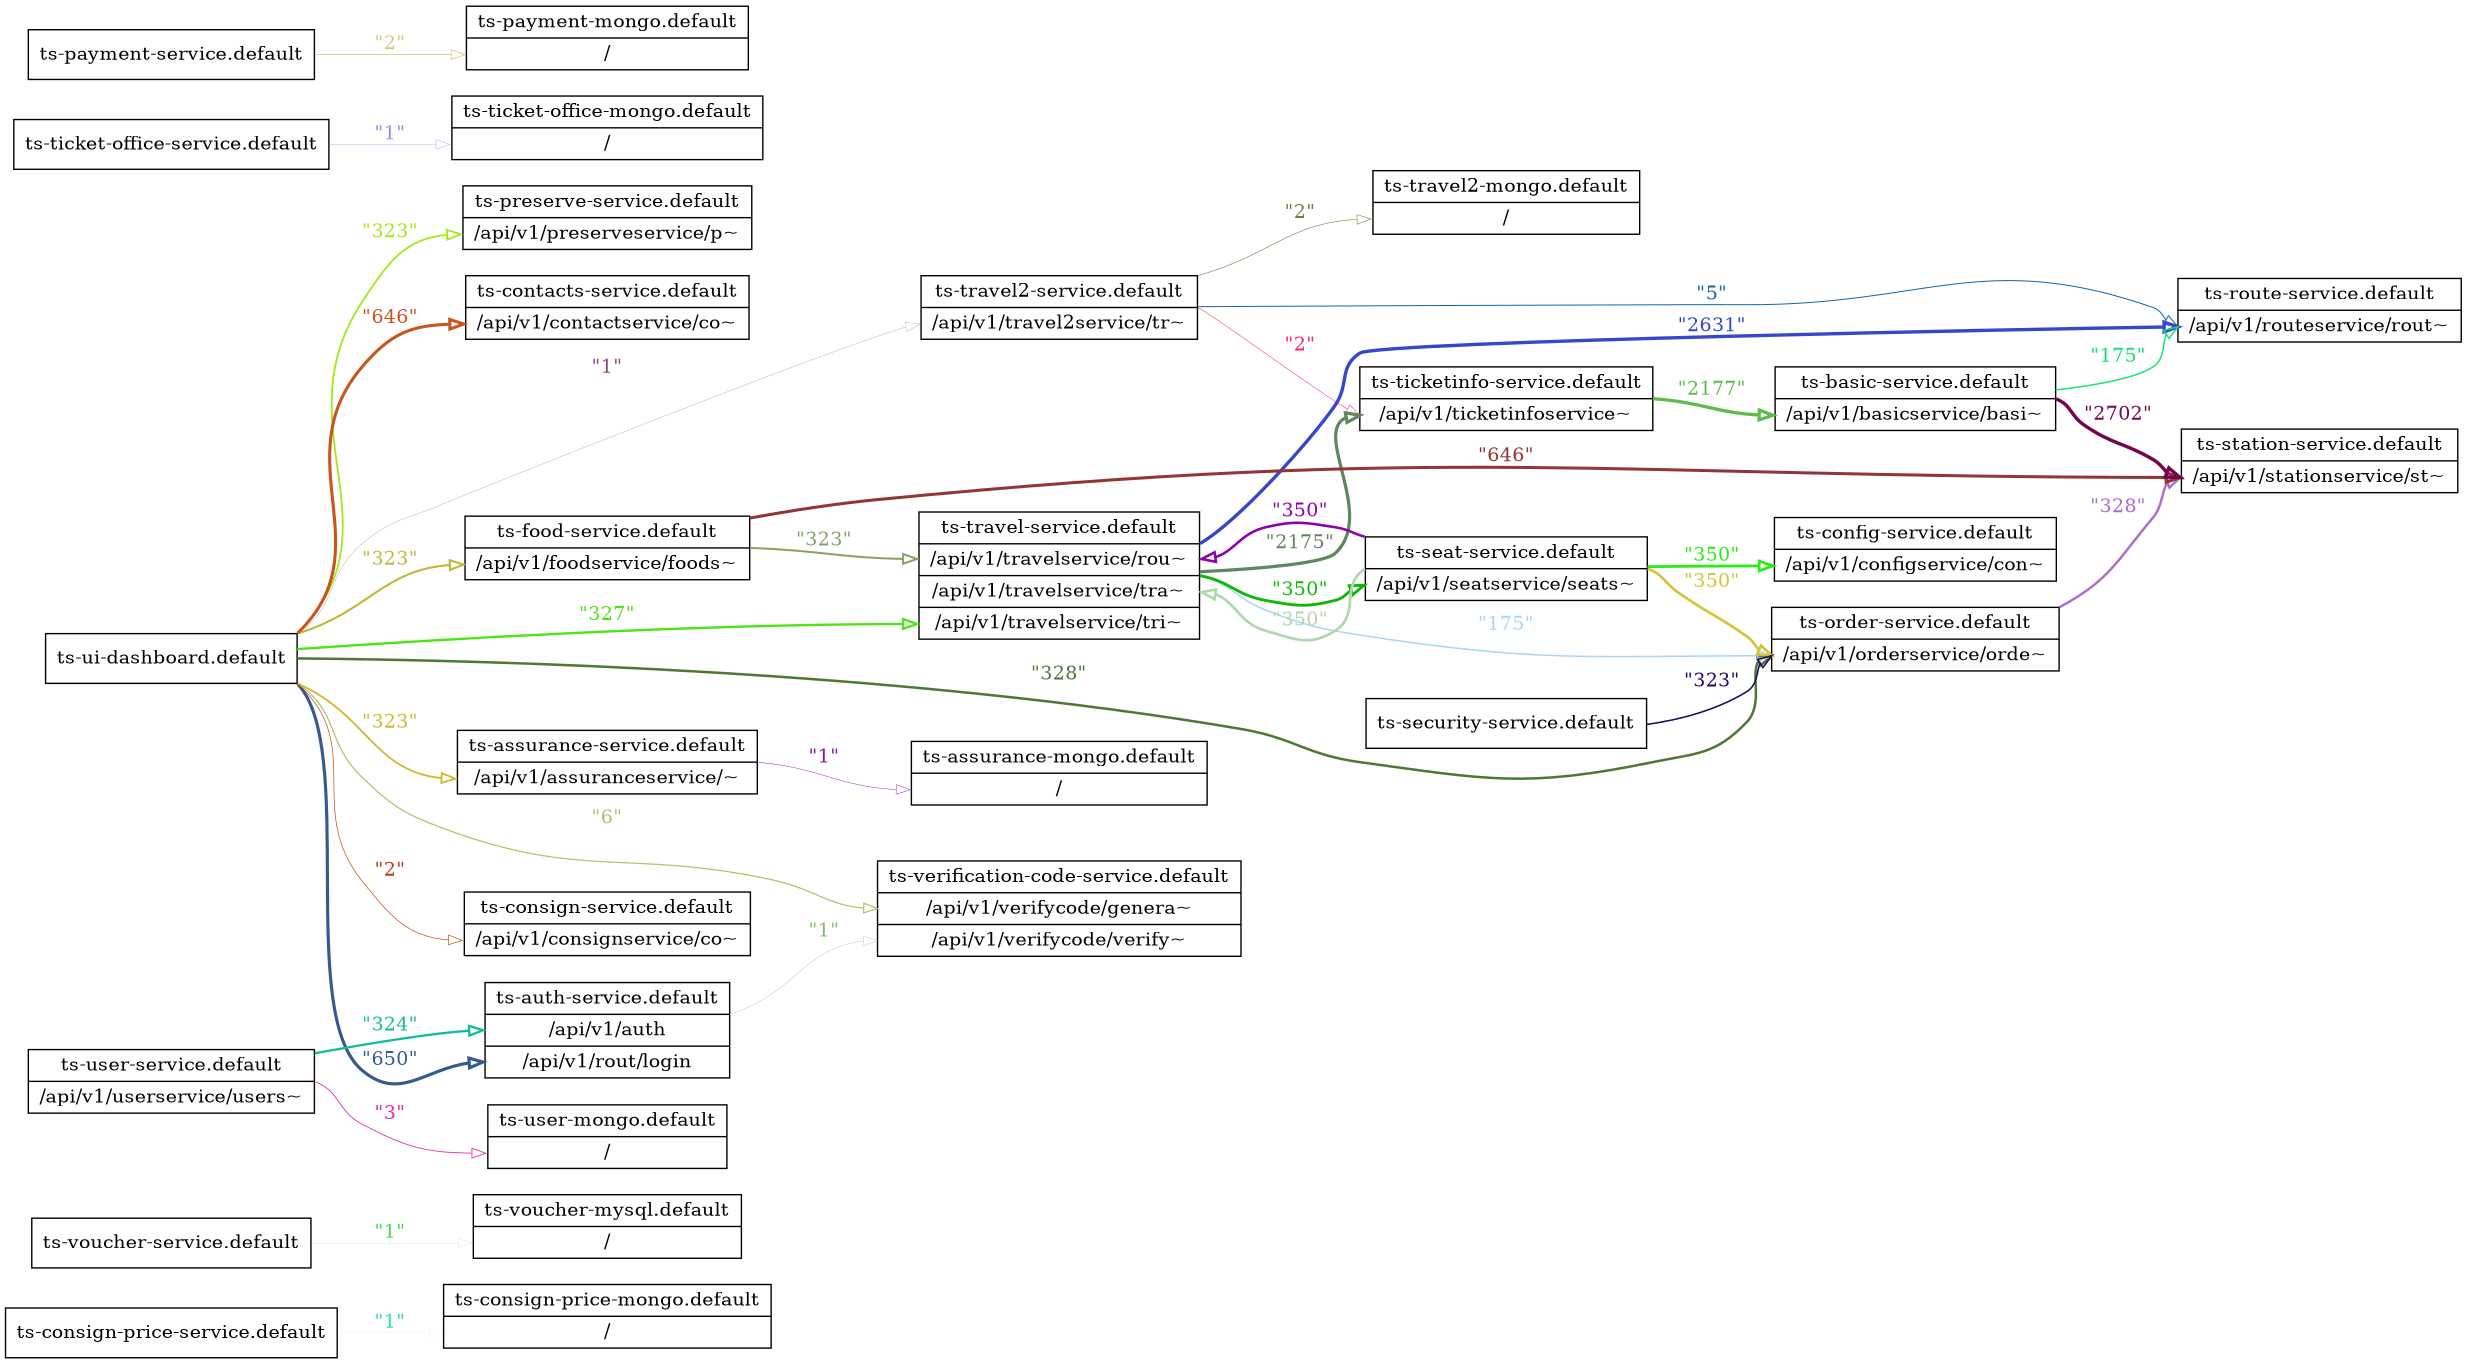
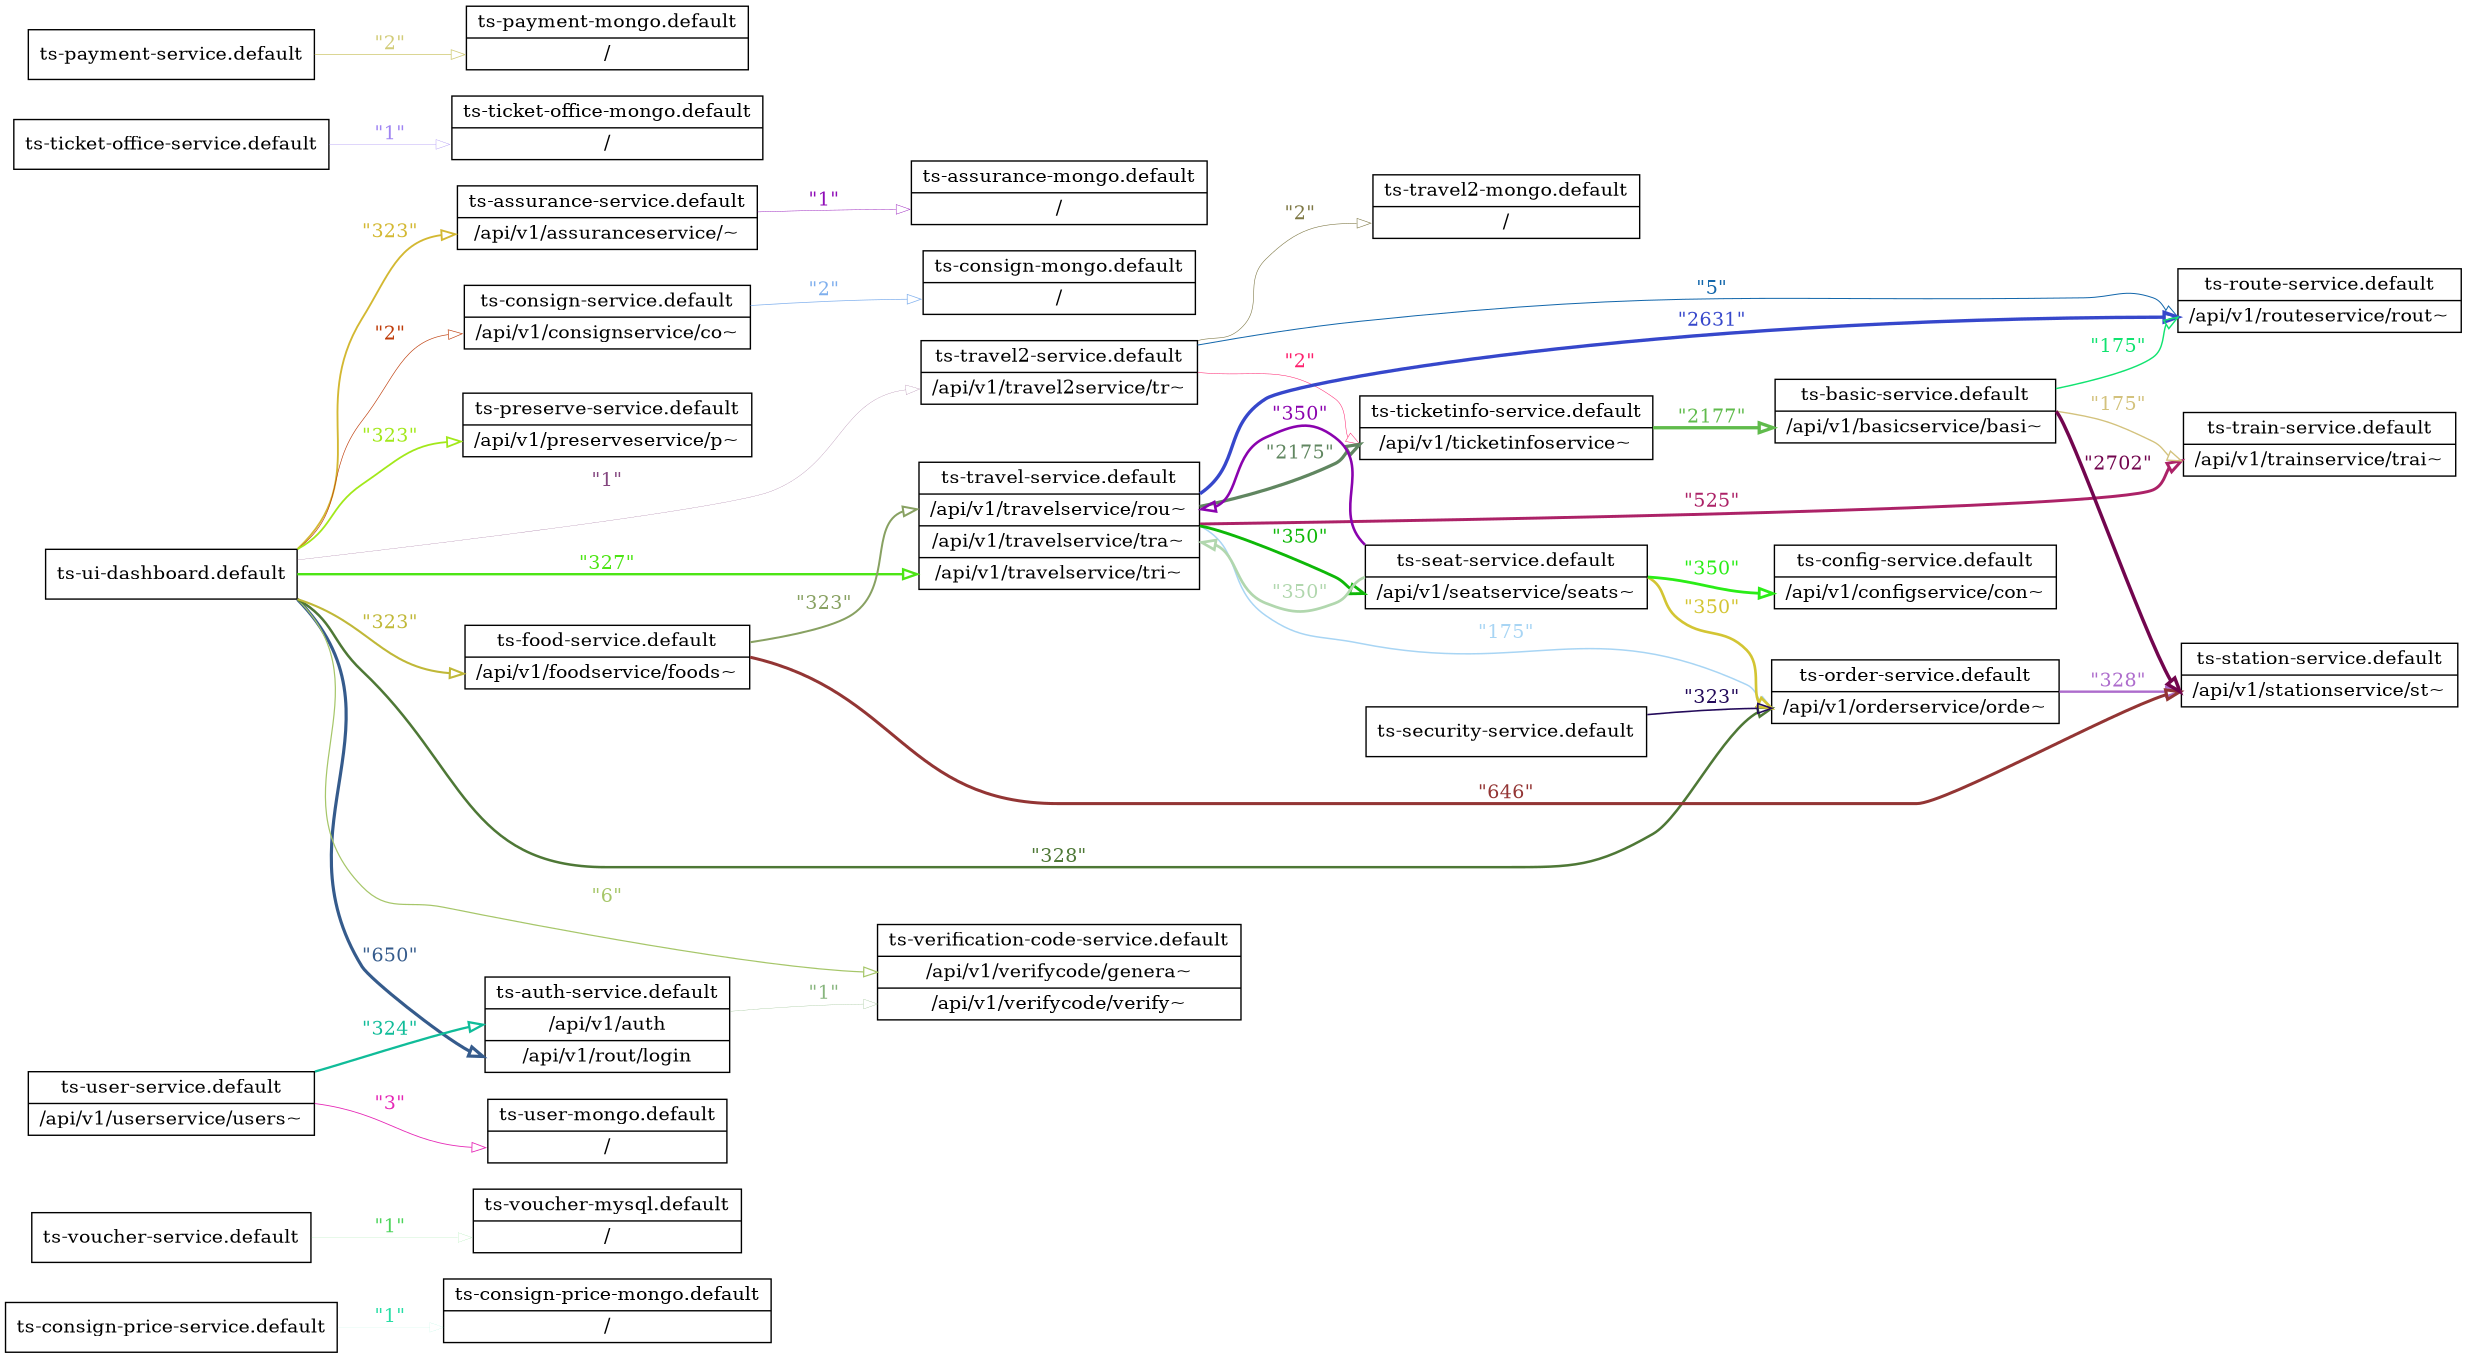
none -> (1059, 283)
(607, 307) -> none
none -> (2320, 444)
